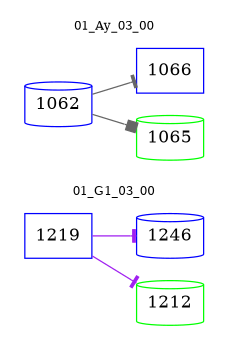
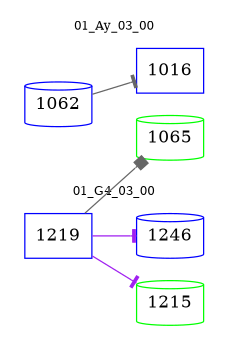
(170, 71) -> (170, 71)
(108, 119) -> (110, 191)
(114, 192) -> (114, 192)
(170, 303) -> (170, 303)
